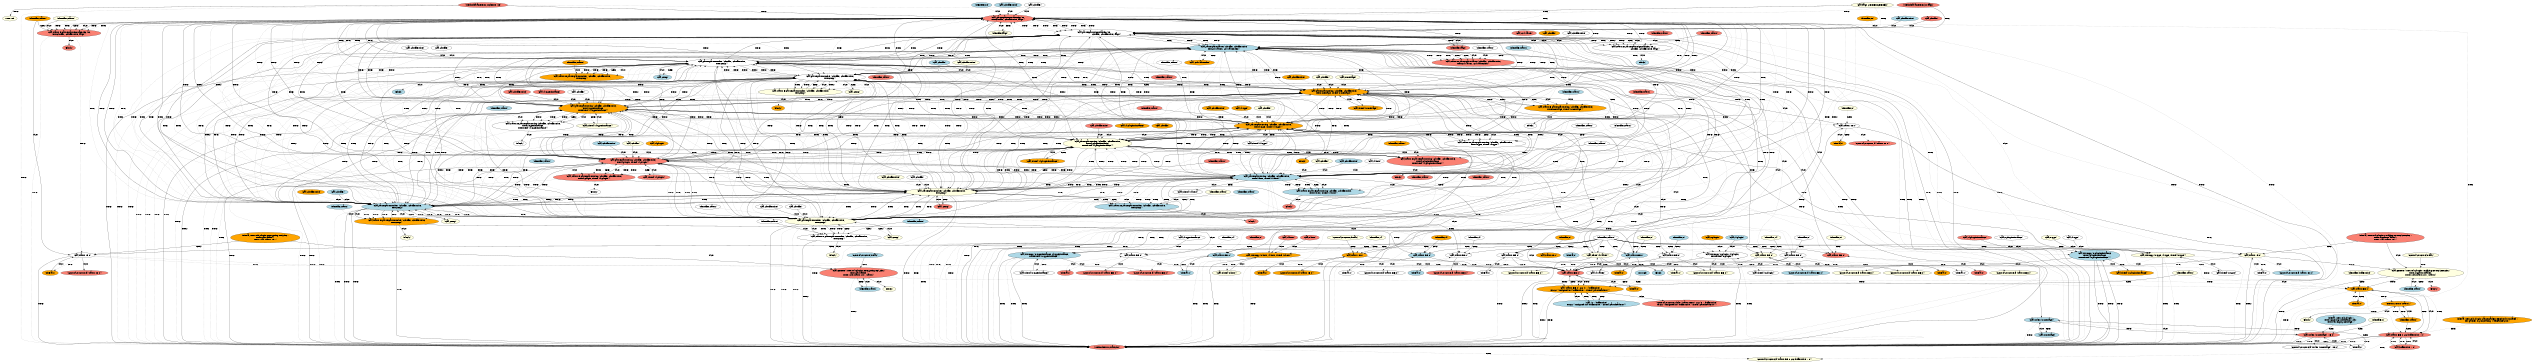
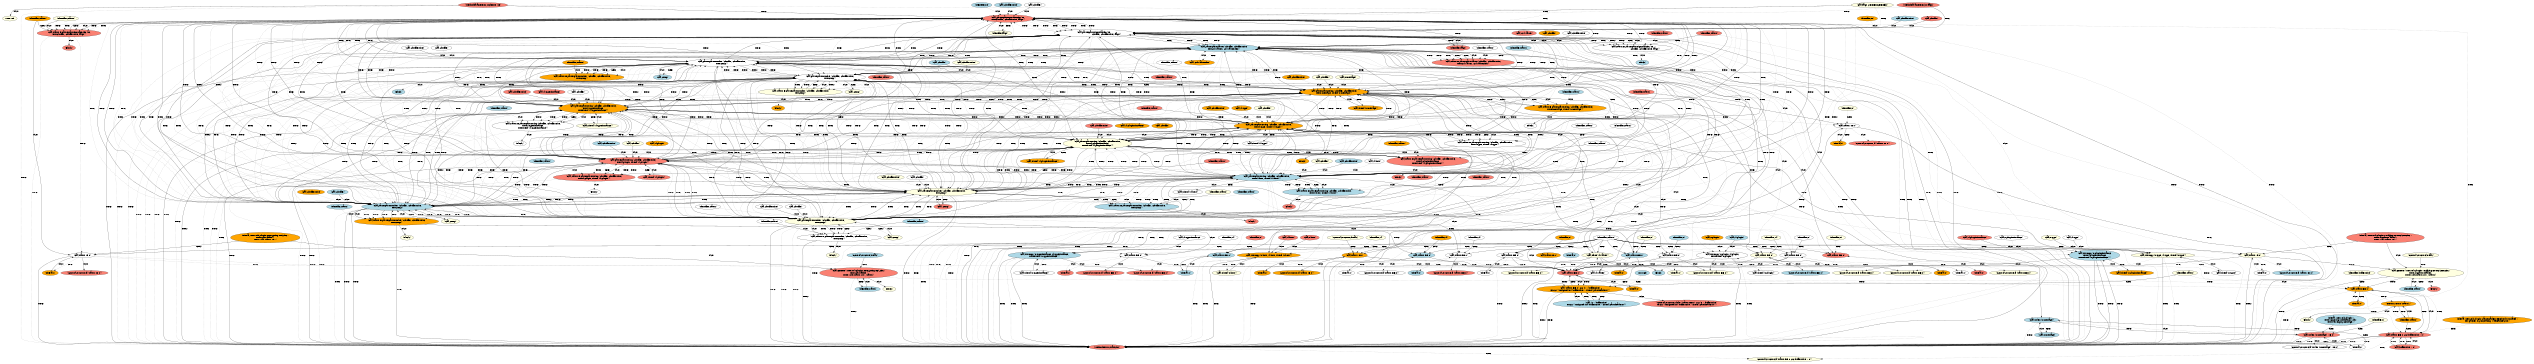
(16, 11) -> (16, 11)
